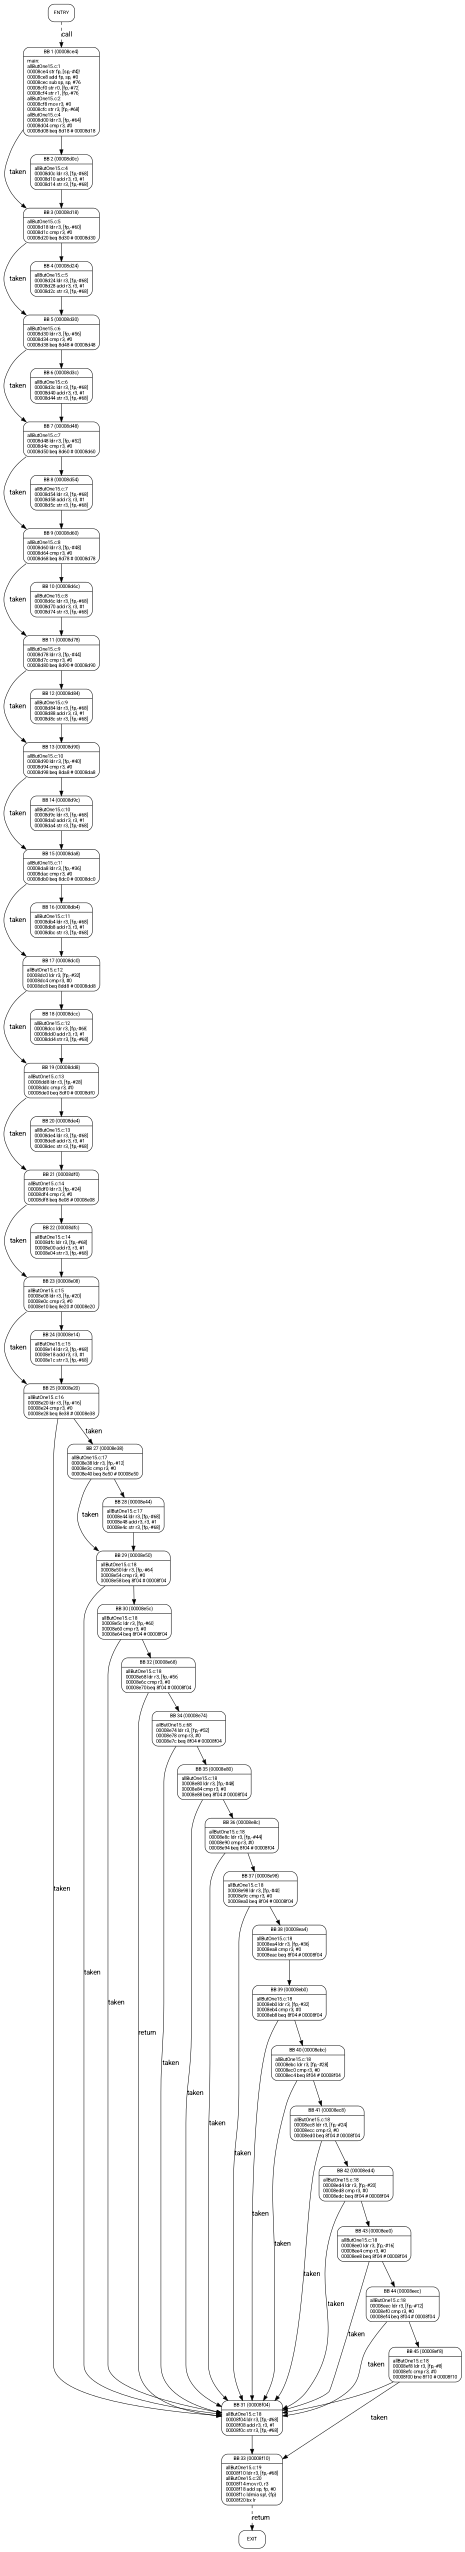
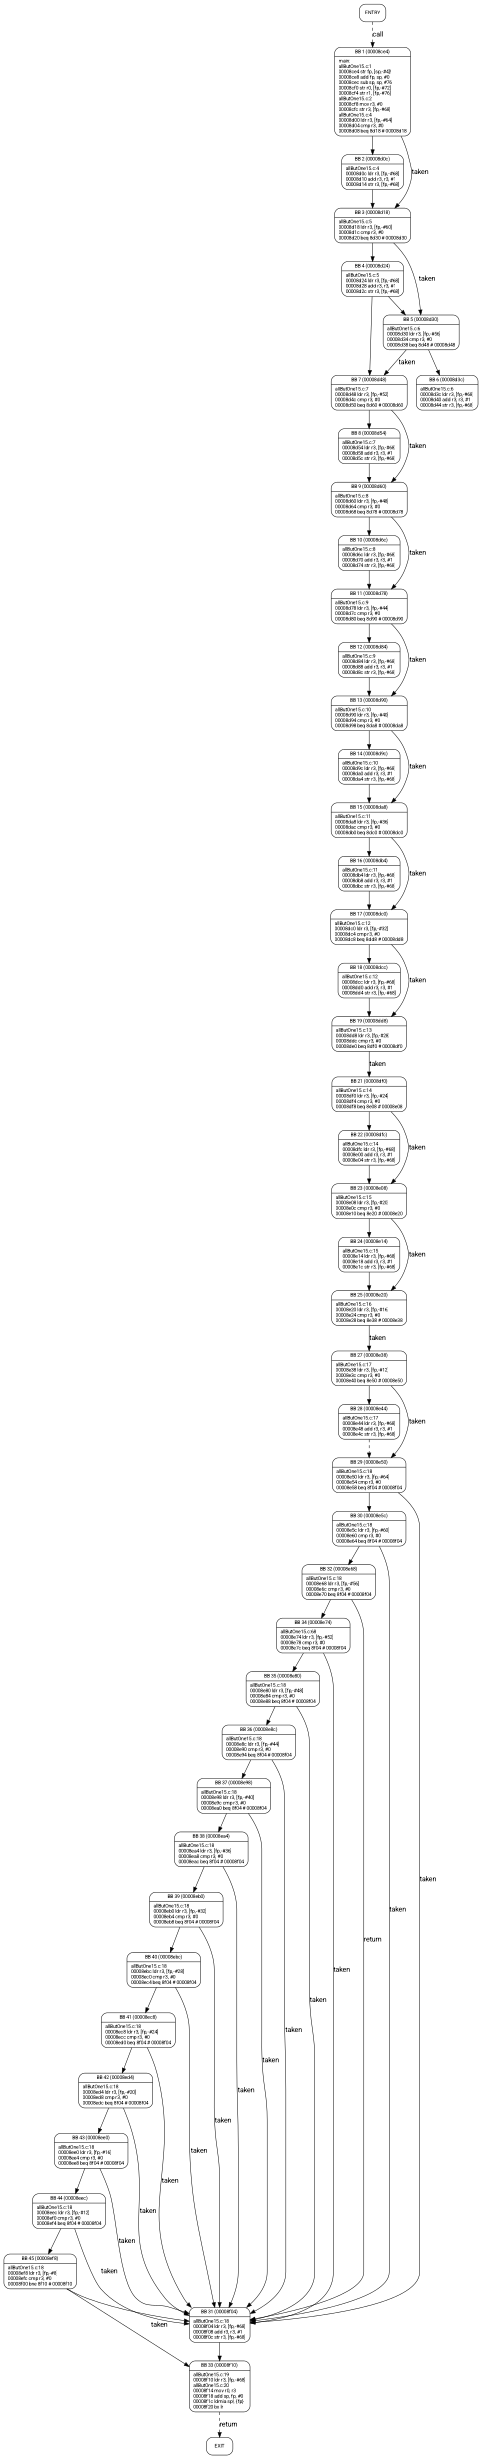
(61, 410) -> (371, 333)
(61, 1134) -> none
(133, 1539) -> (369, 1446)
(54, 1981) -> (237, 2084)
